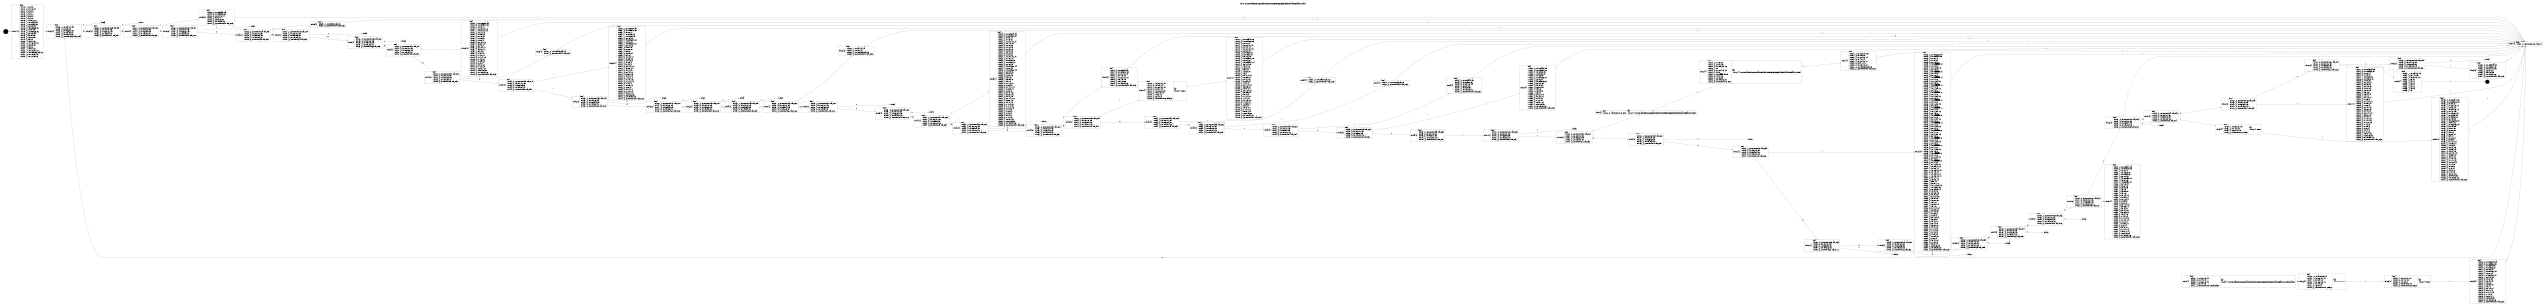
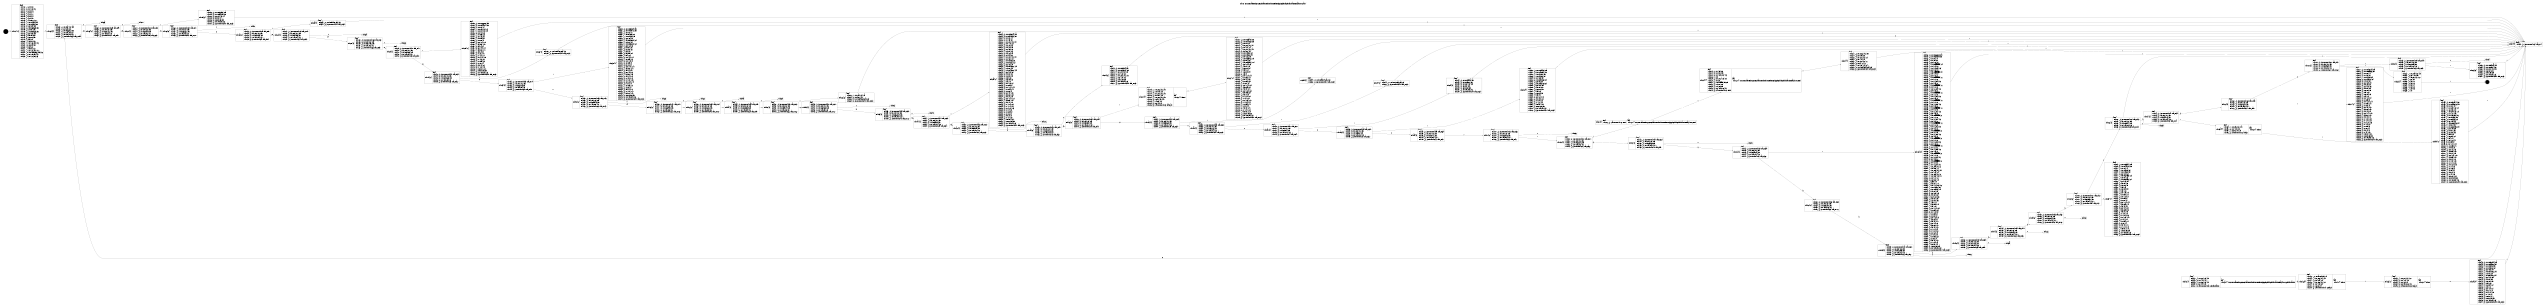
(1895, 255) -> none
